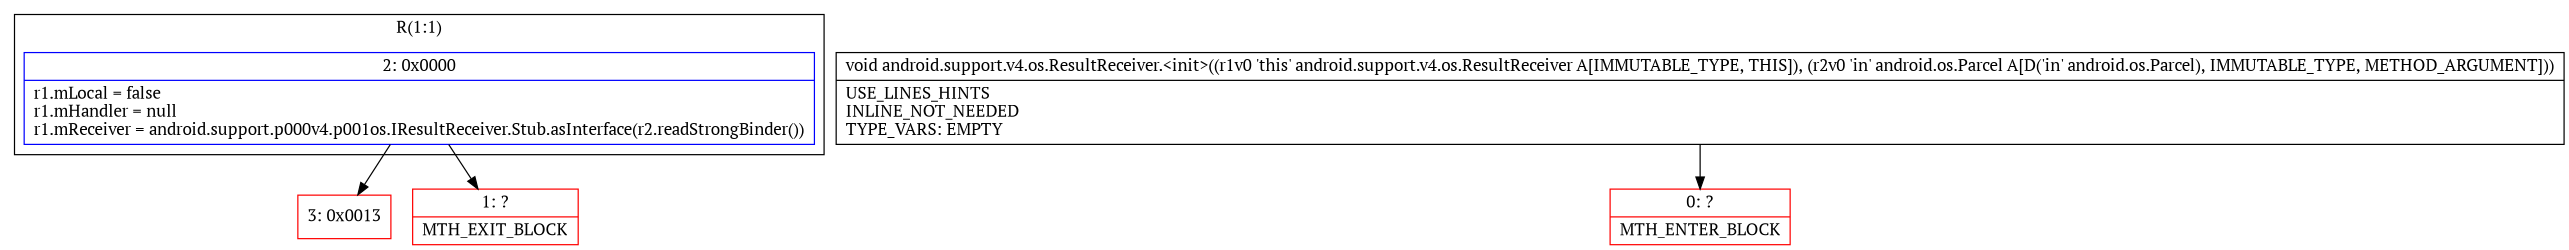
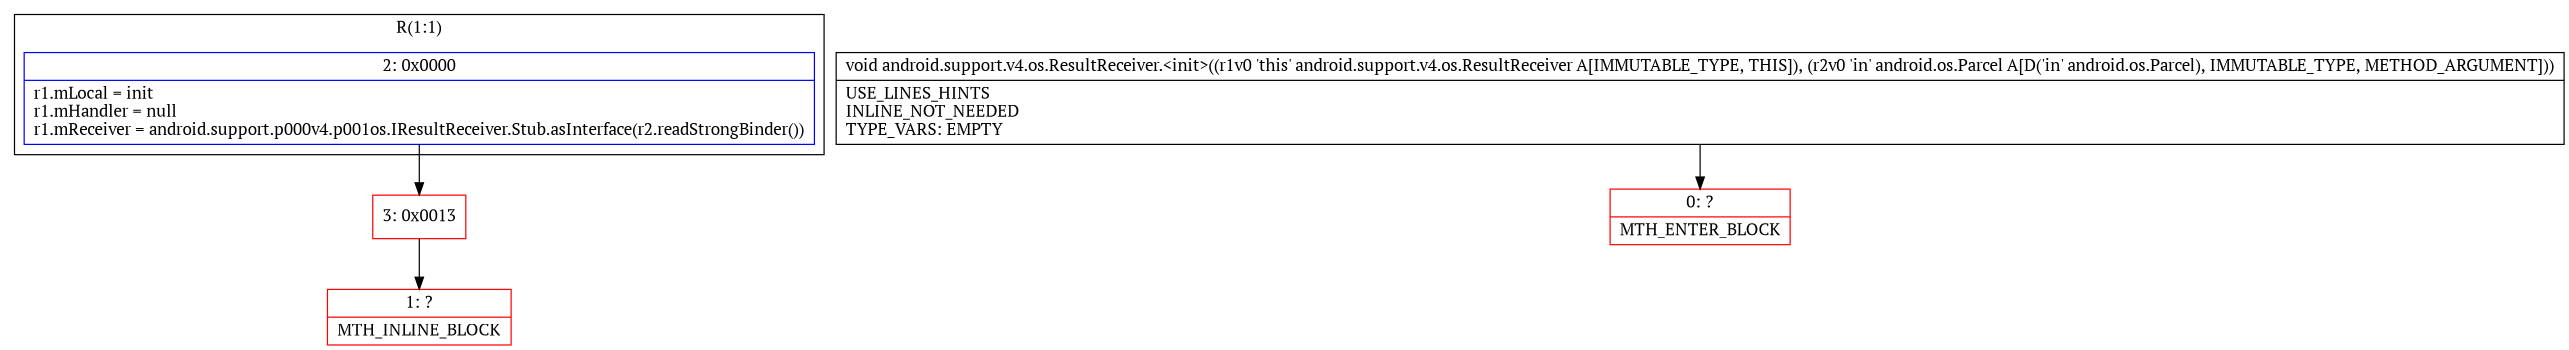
(98, 94) -> (94, 94)
(460, 162) -> (419, 258)
(495, 230) -> (419, 330)
